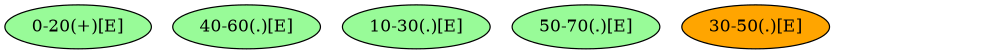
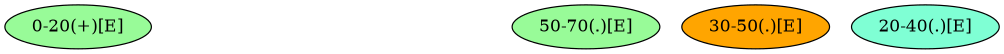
(247, 27) -> none
(416, 27) -> none
none -> (925, 27)
